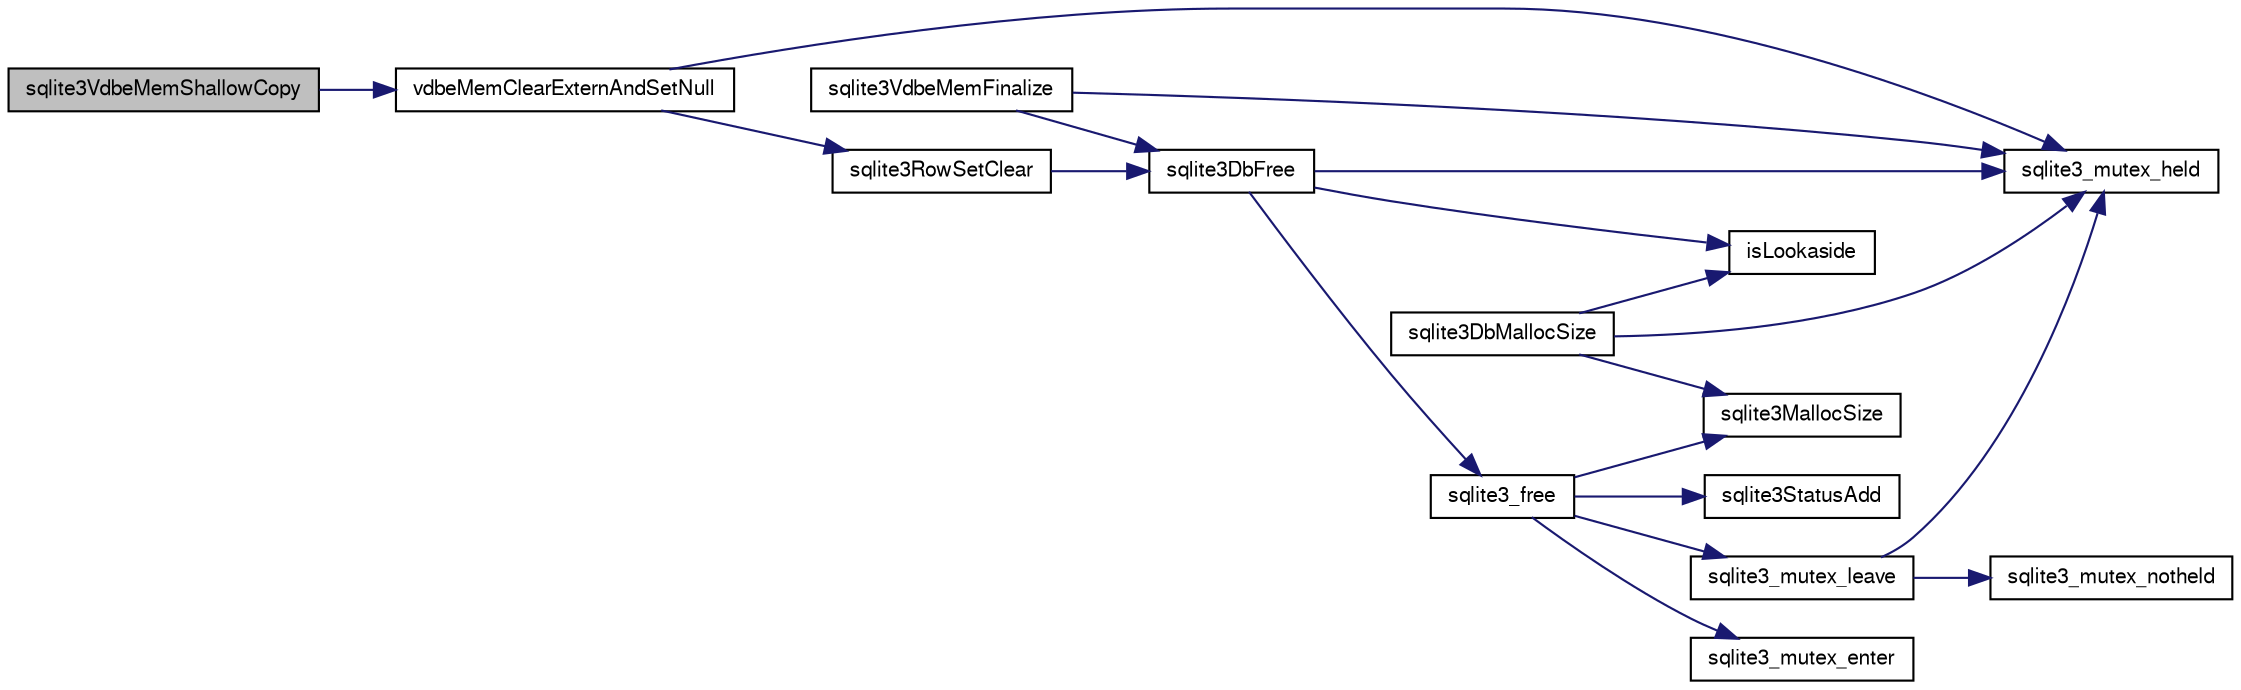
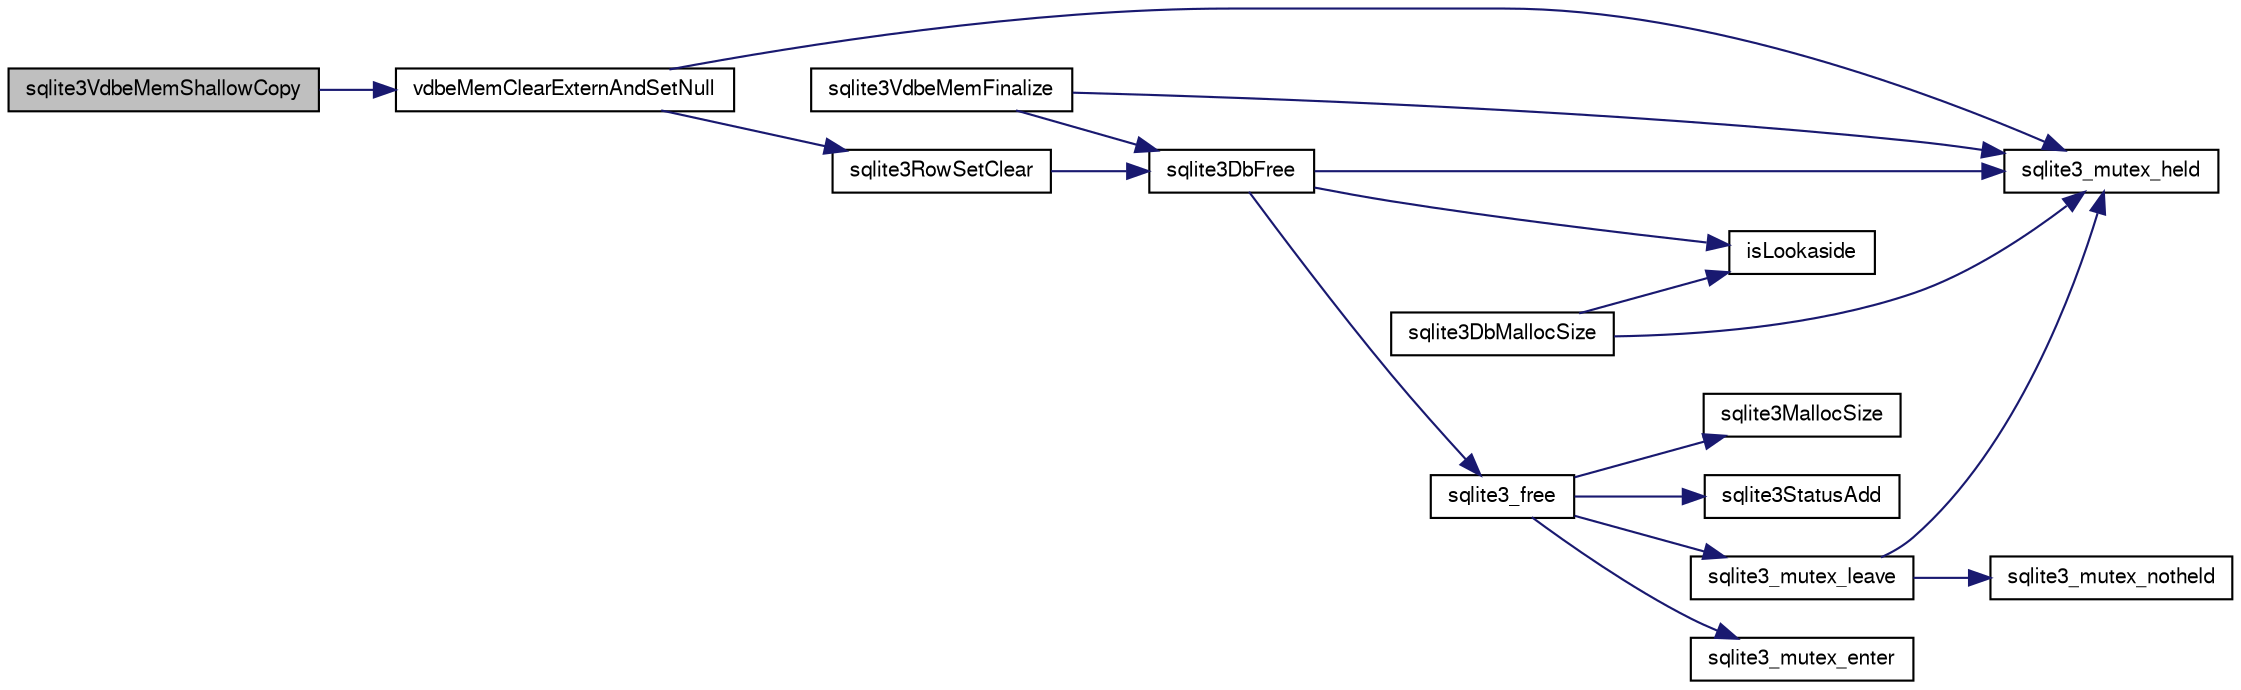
(1642, 372) -> none
